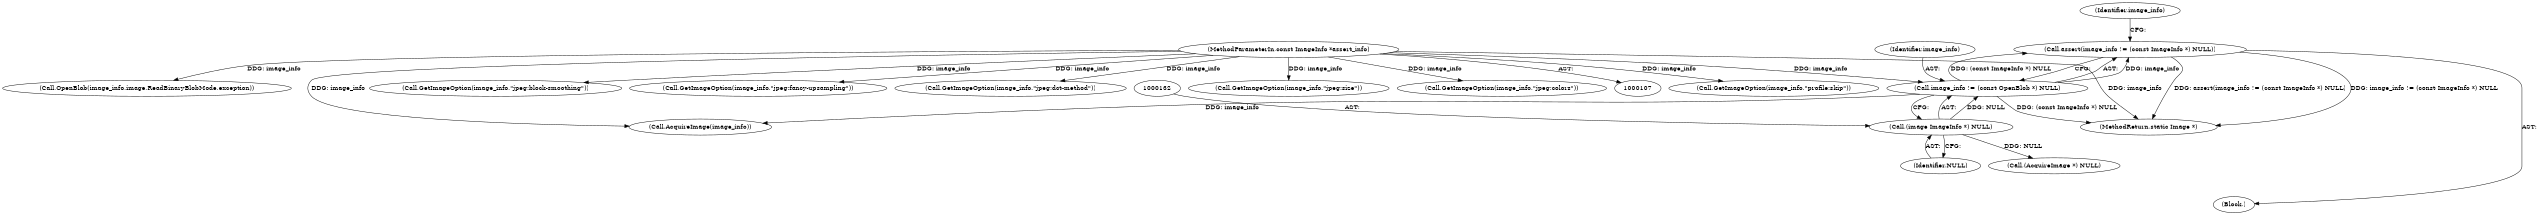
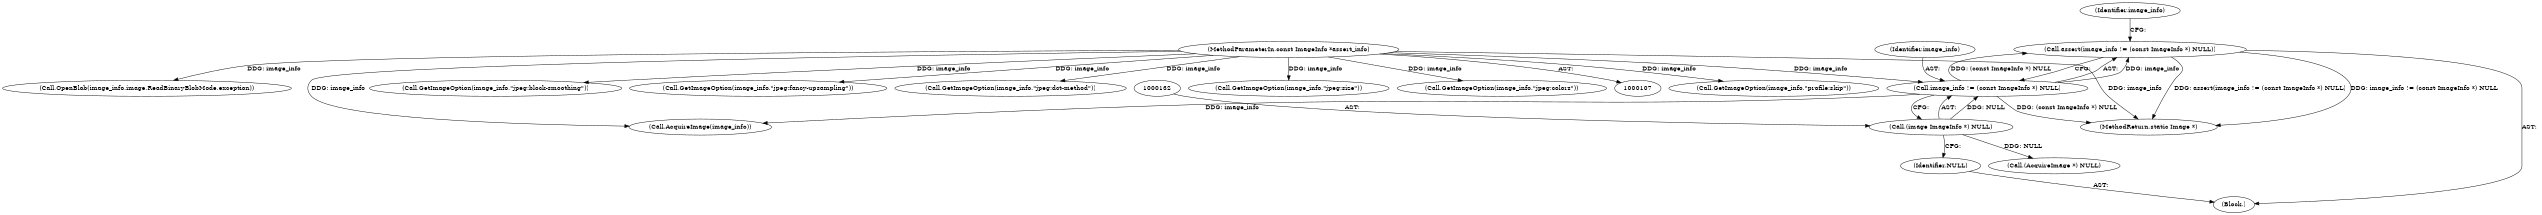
(1987, 88) -> (1987, 88)
(1925, 149) -> (2089, 188)
